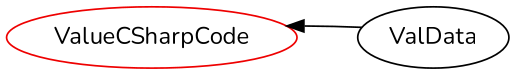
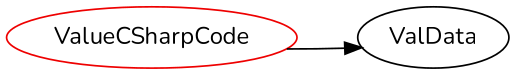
(333, 26) -> (316, 49)
